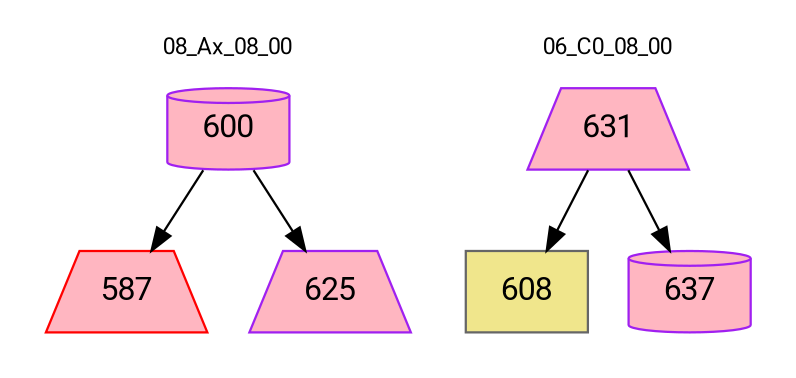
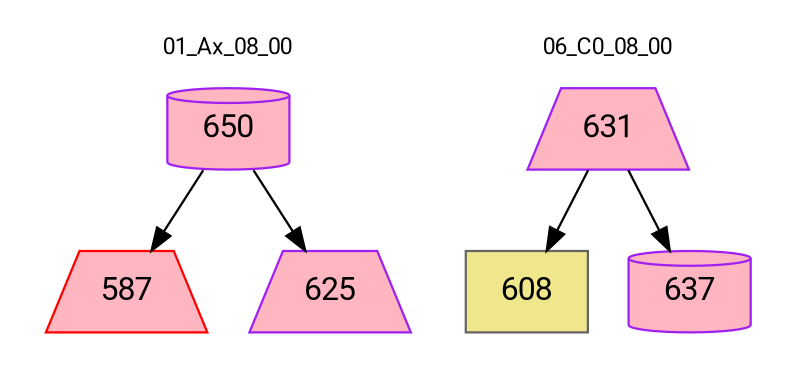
(228, 49) -> (228, 49)
(228, 129) -> (228, 129)
